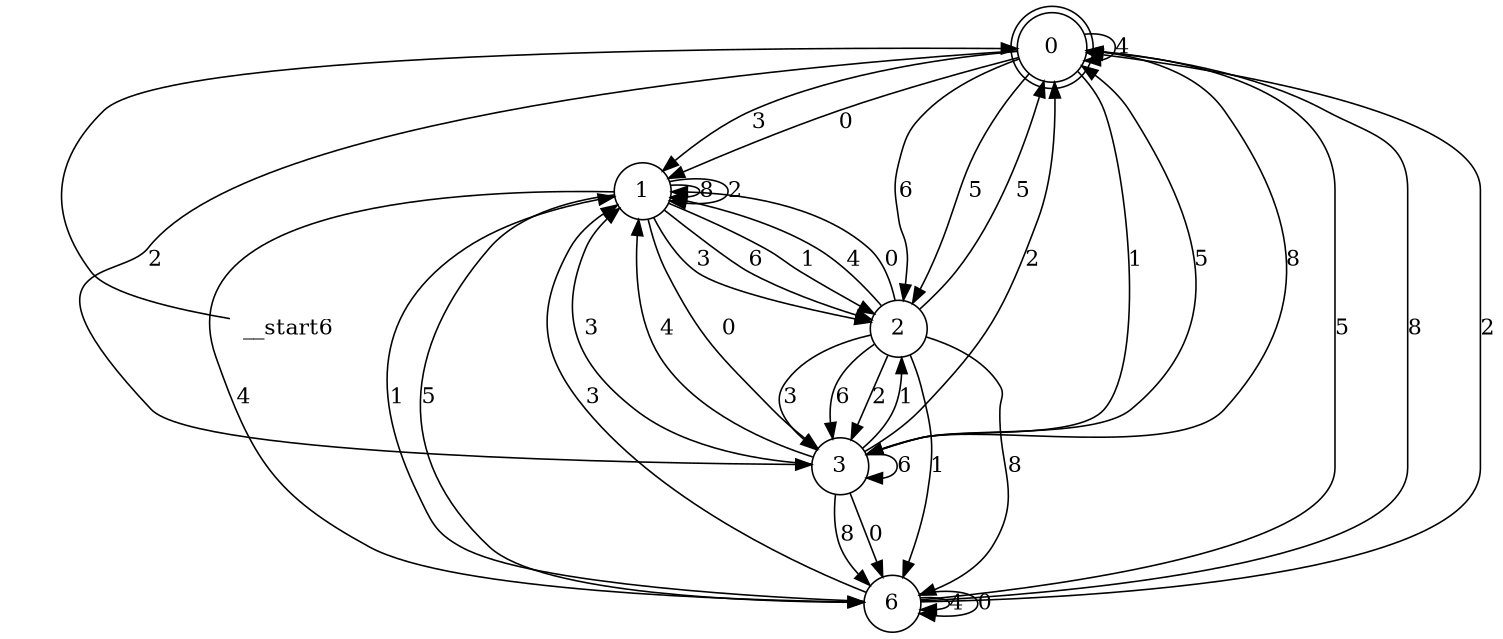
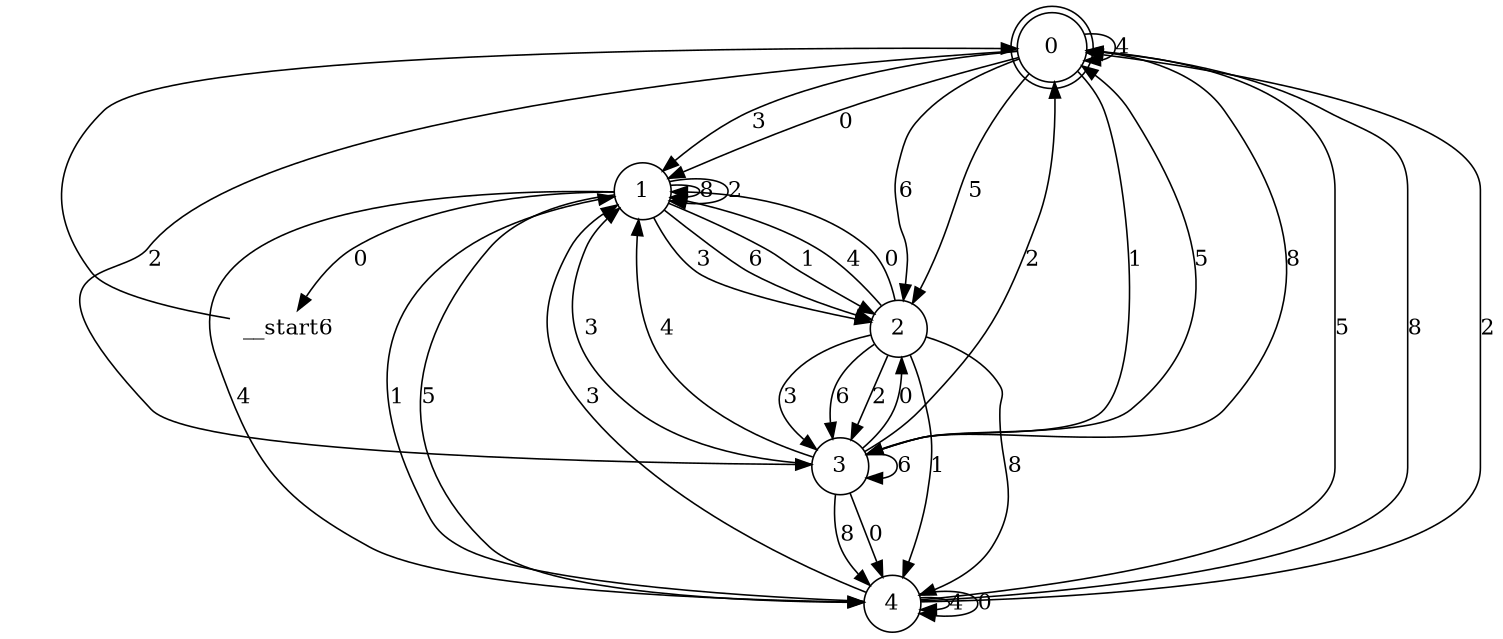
(994, 211) -> none
(709, 341) -> (447, 211)
(907, 398) -> (907, 398)
(892, 604) -> (892, 604)
